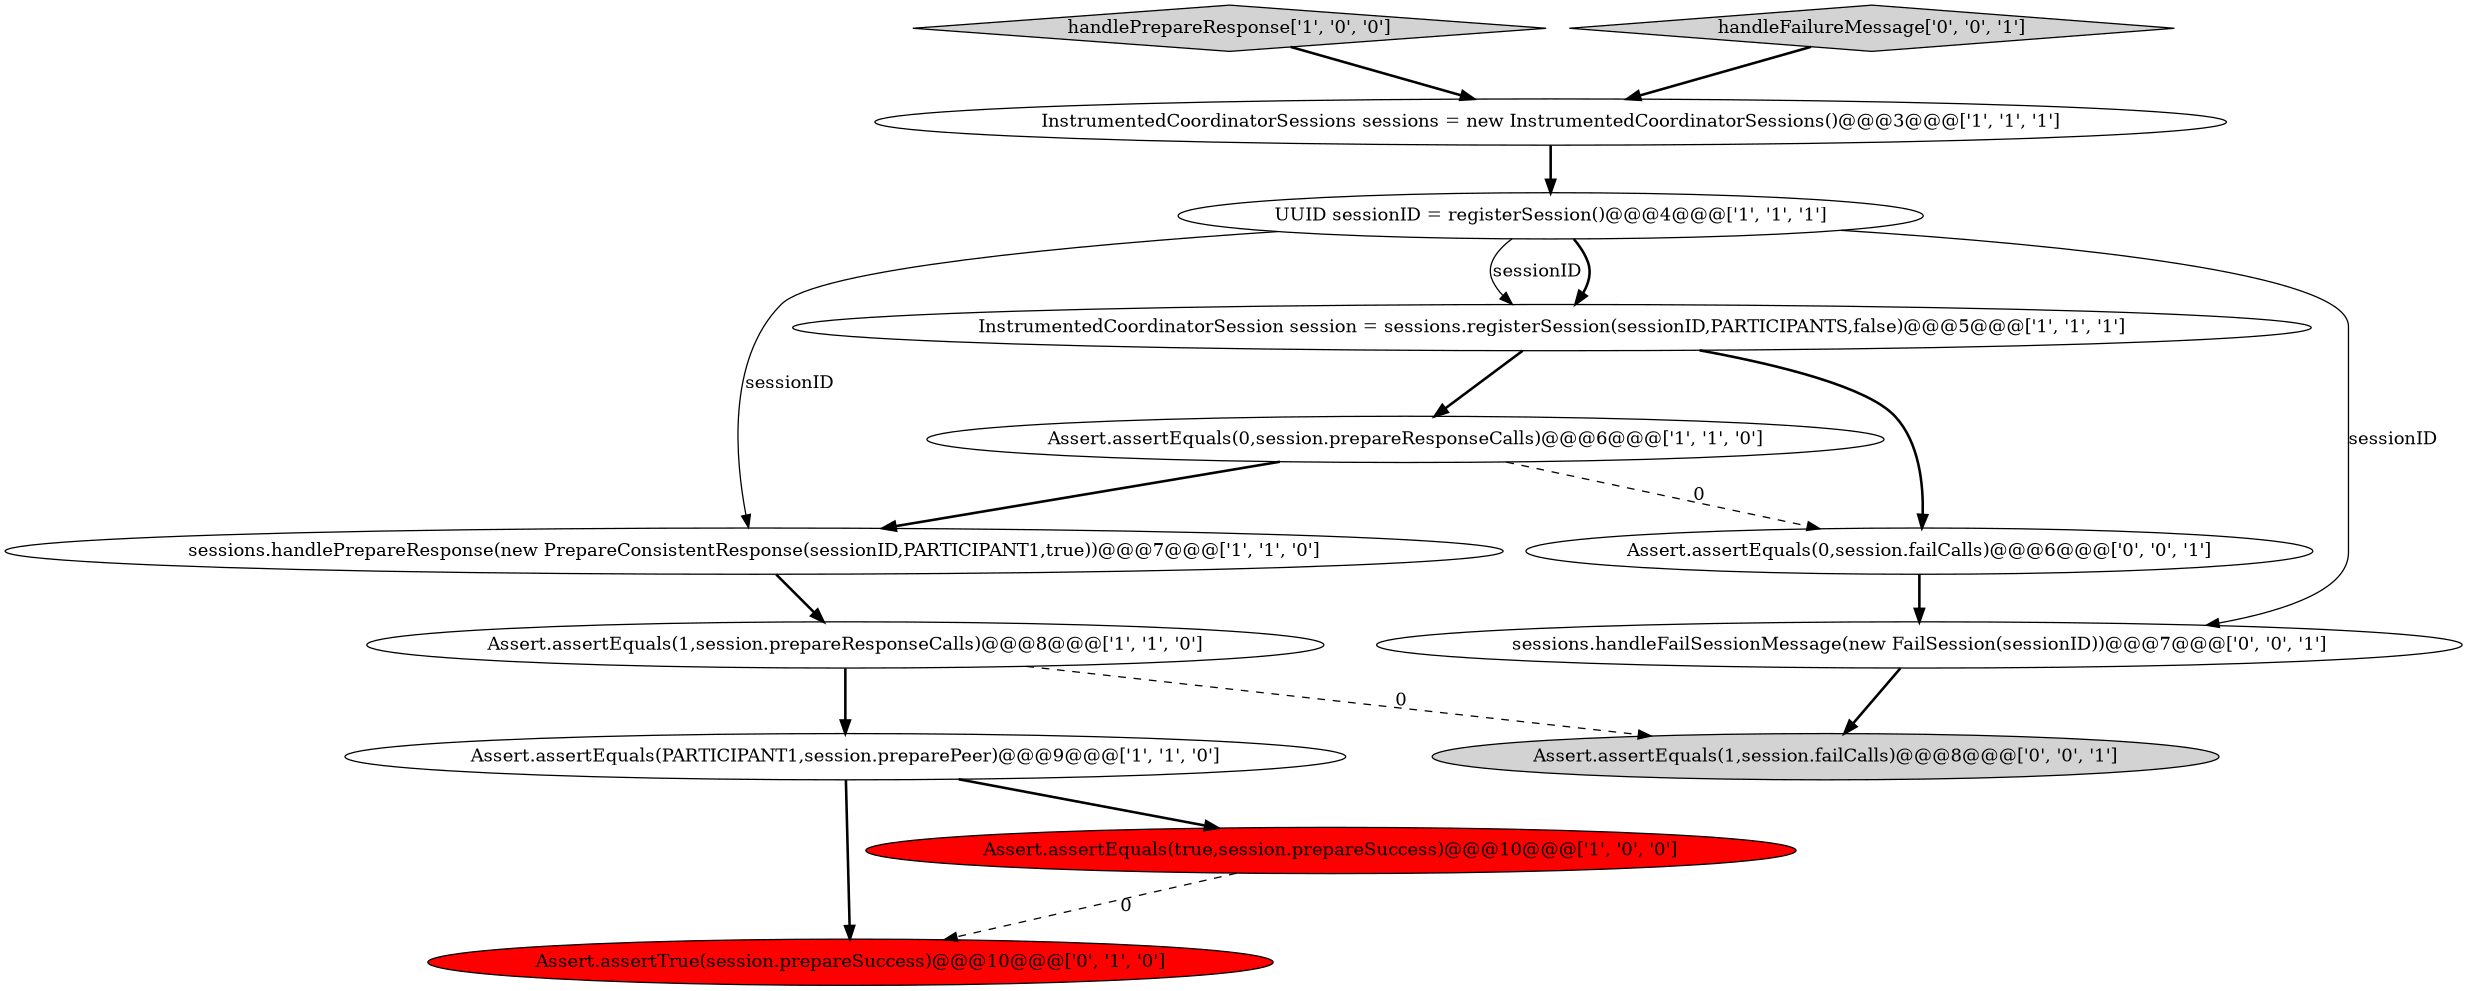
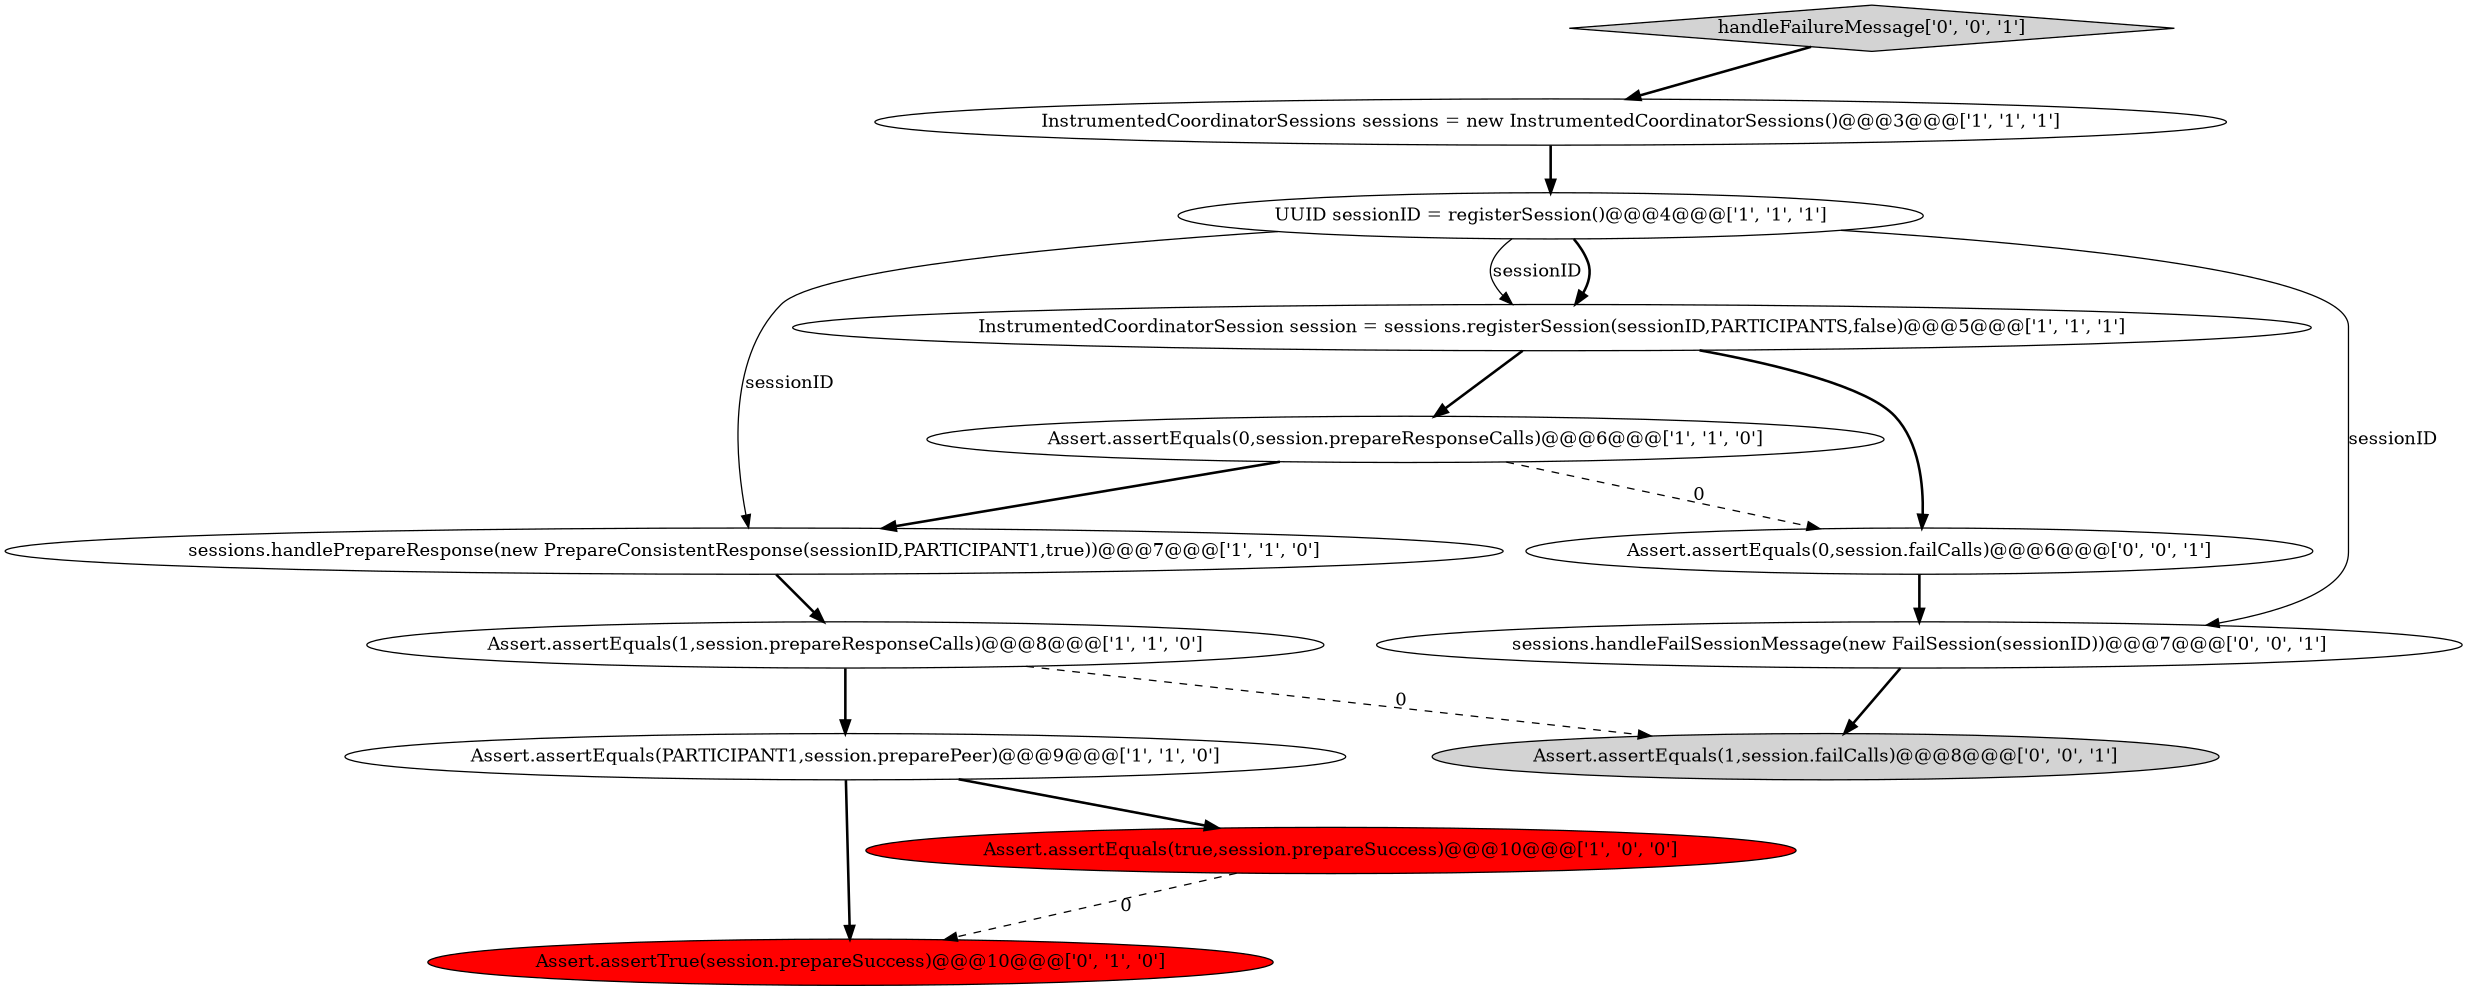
(1229, 28) -> none
